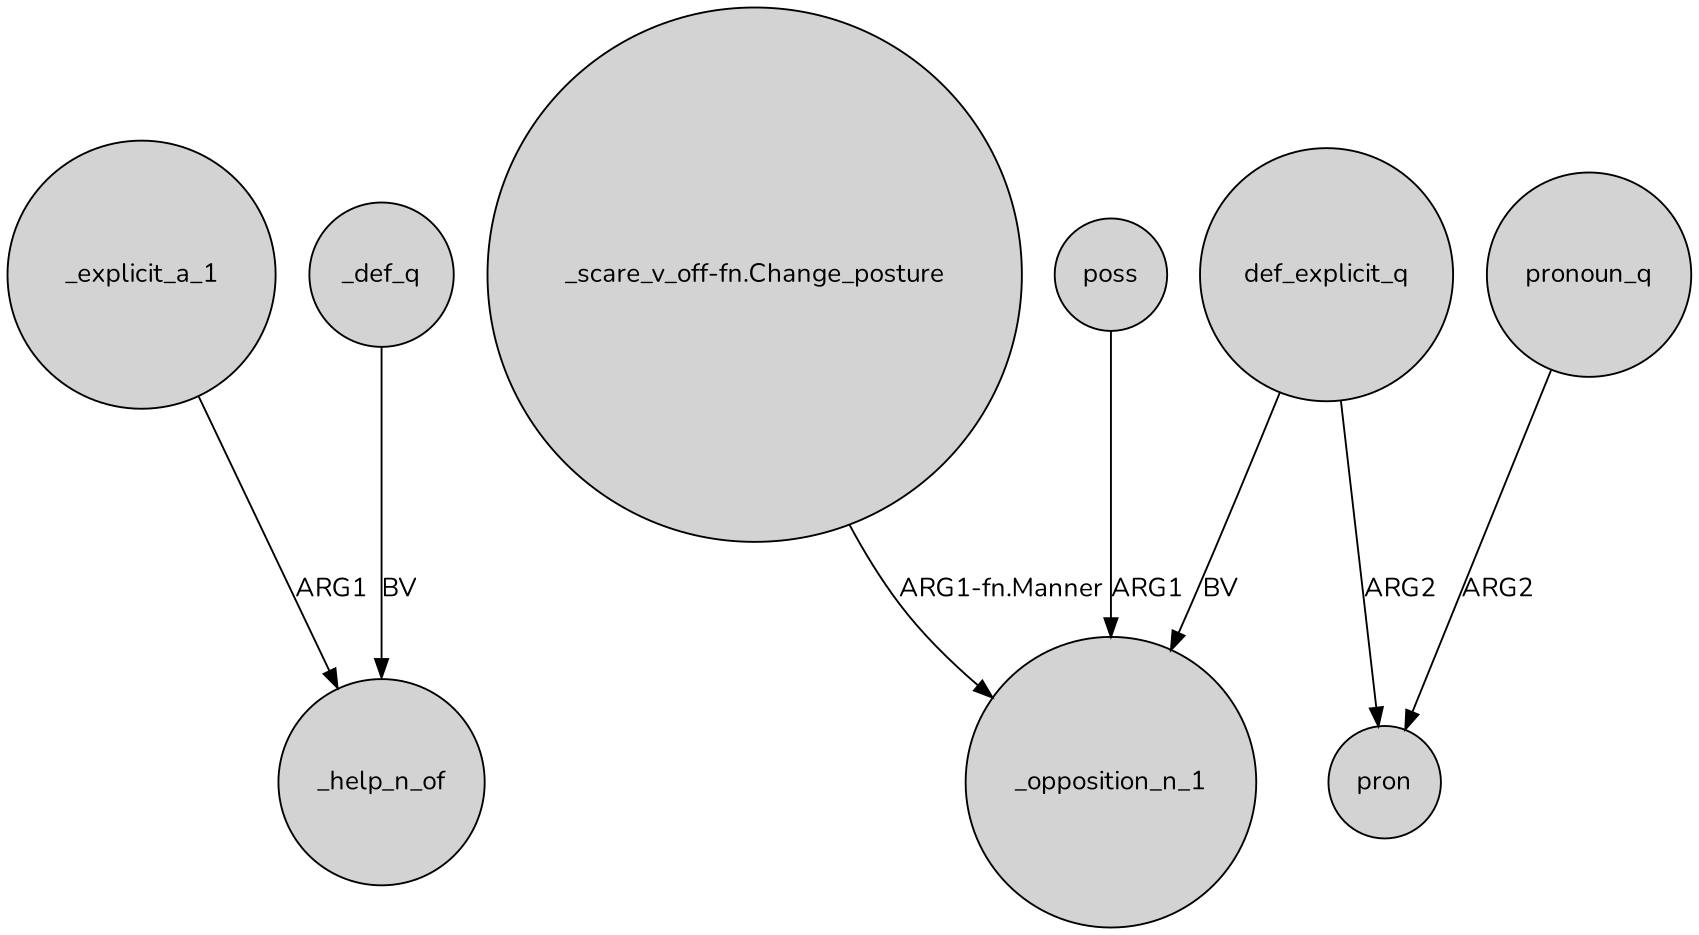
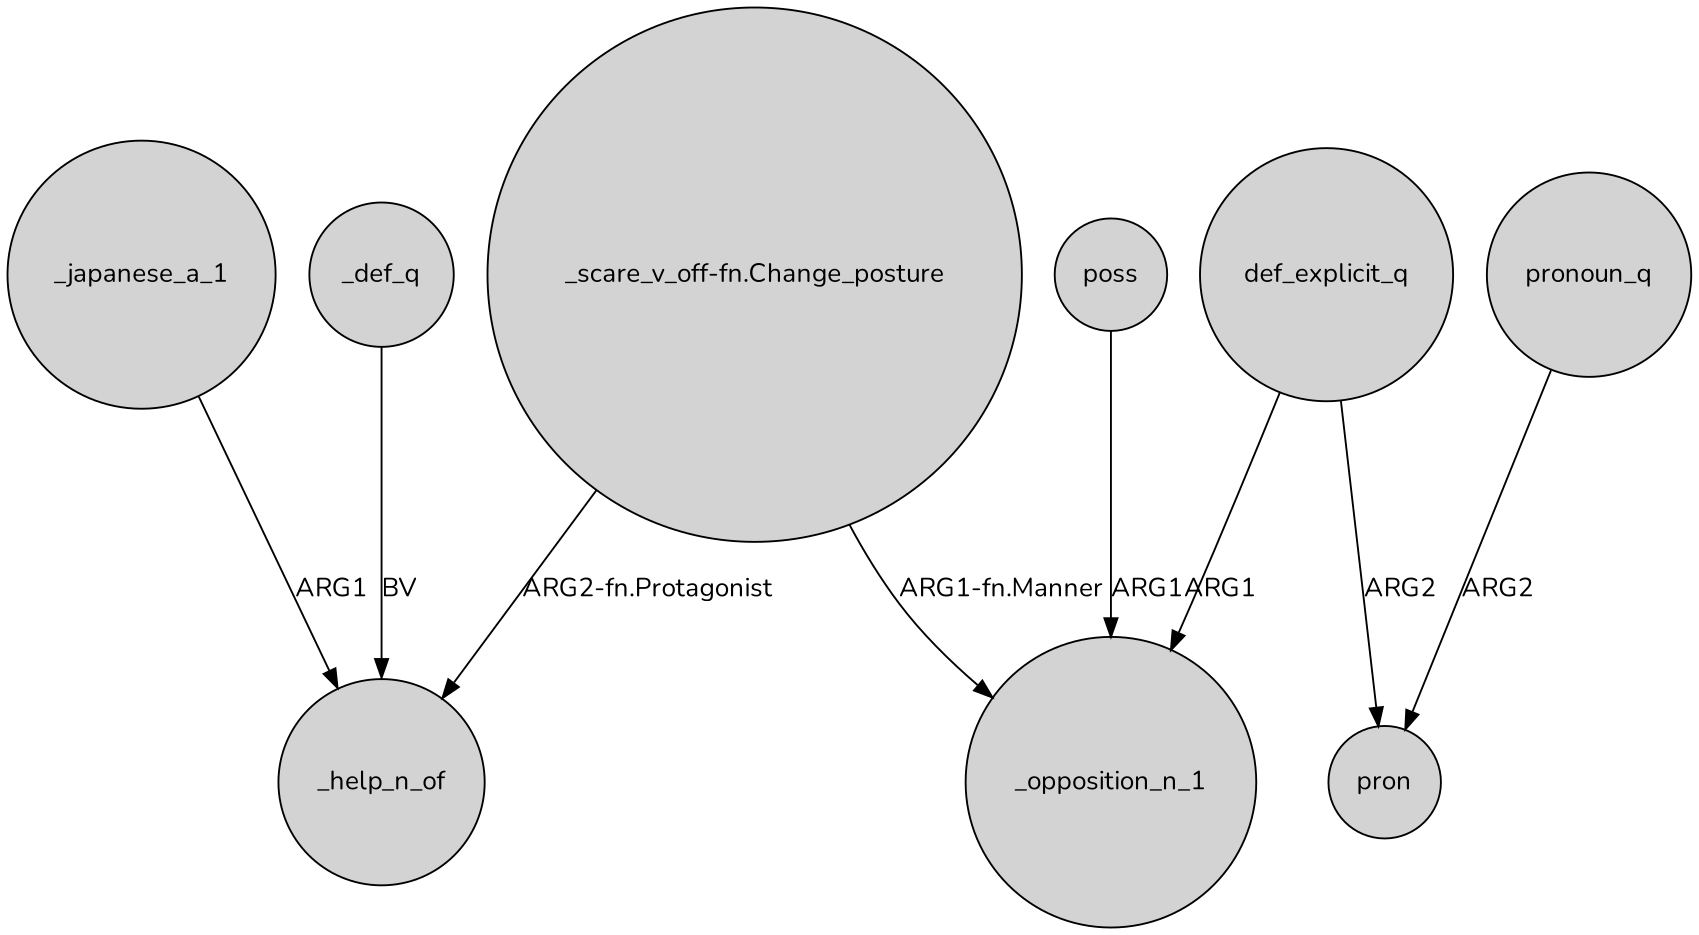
(142, 275) -> (142, 275)
none -> (525, 586)
(1221, 589) -> (1221, 589)
